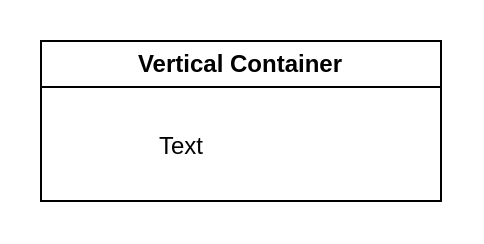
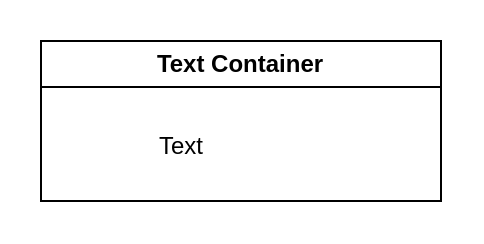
(241, 65) -> (241, 65)
